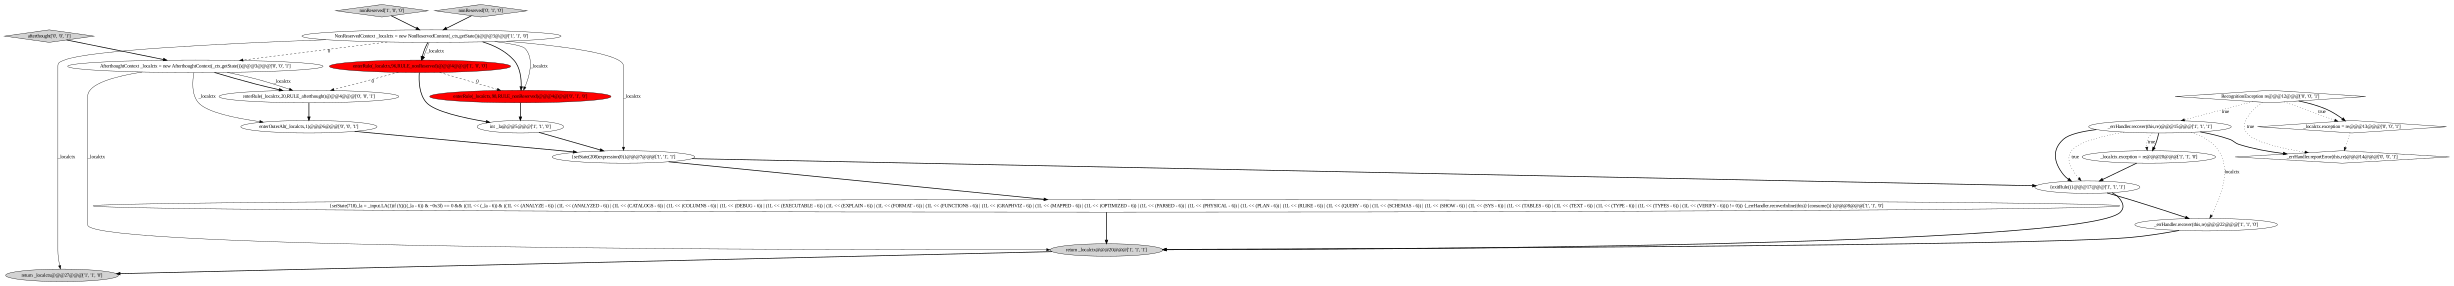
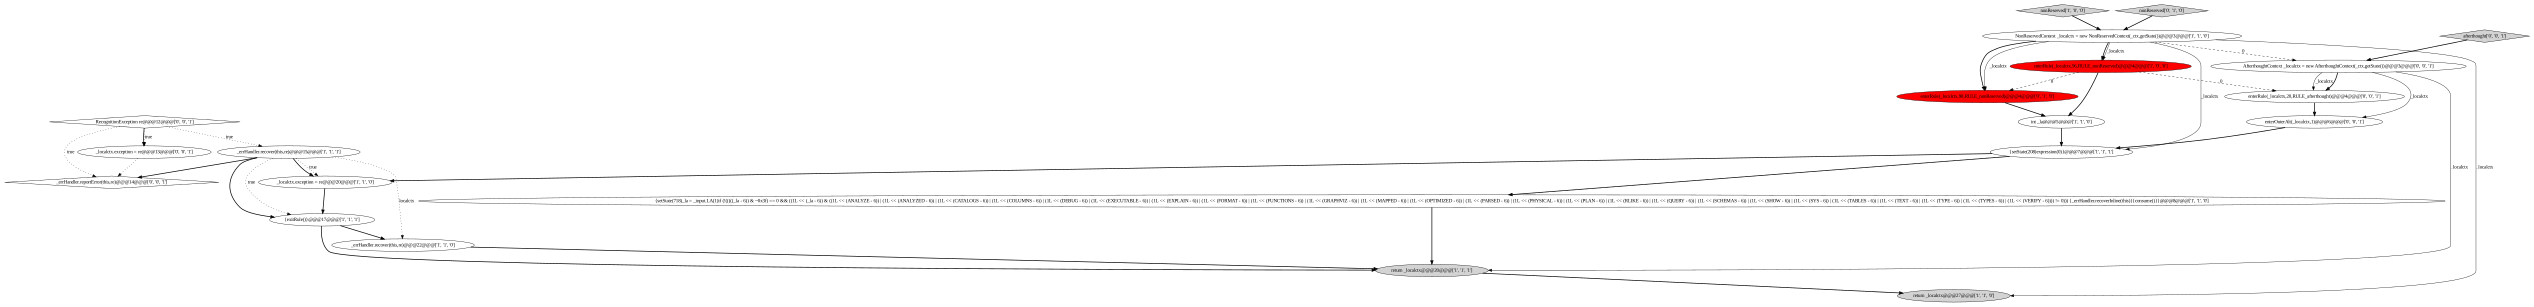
(2352, 127) -> (144, 152)
(1362, 172) -> (1193, 167)
